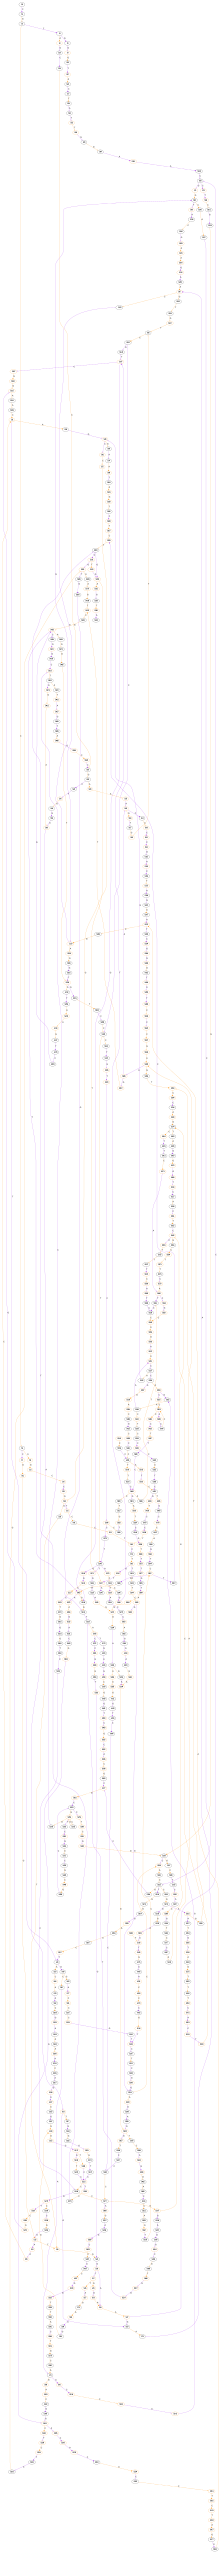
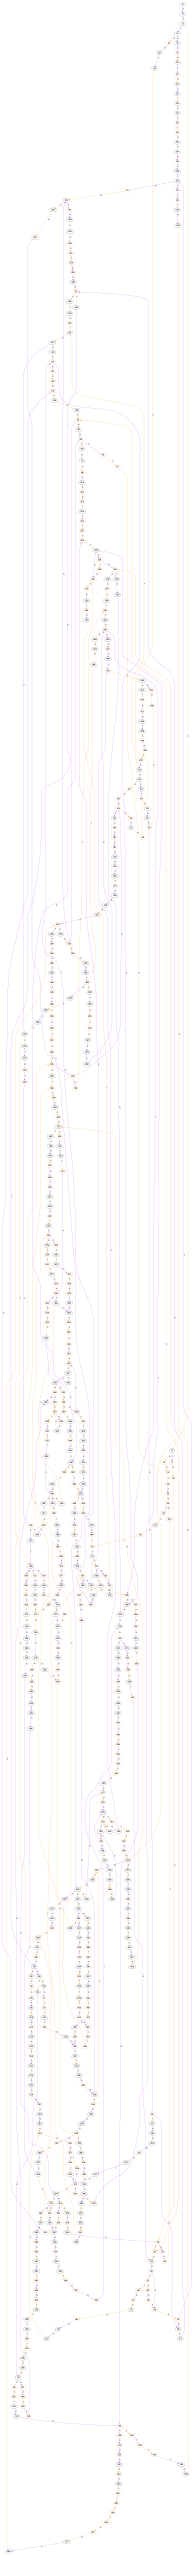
(158, 1317) -> (47, 1317)
(122, 1617) -> (57, 1620)
(134, 1849) -> (81, 1859)
(139, 1937) -> (88, 1942)
